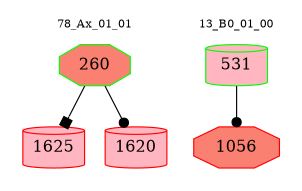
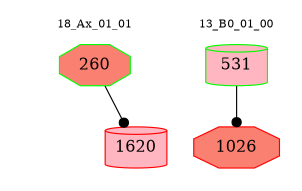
(95, 25) -> (95, 25)
(54, 147) -> none
(237, 147) -> (237, 147)
